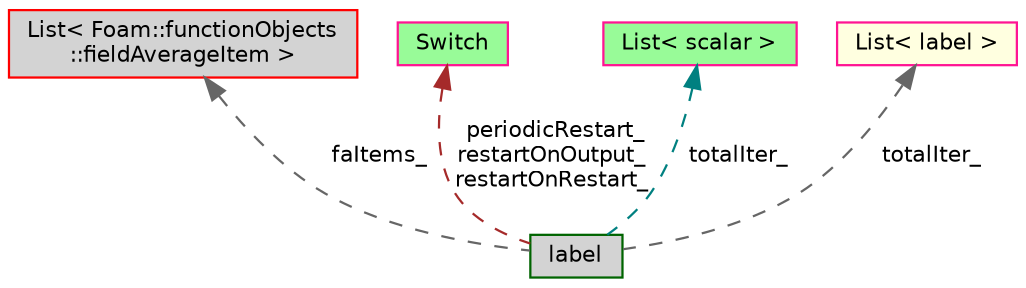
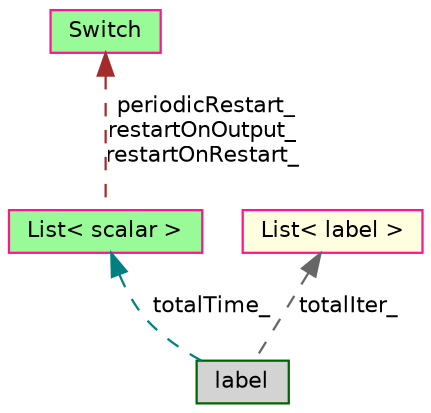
(183, 44) -> none
(736, 156) -> (209, 307)
(451, 186) -> (106, 143)
